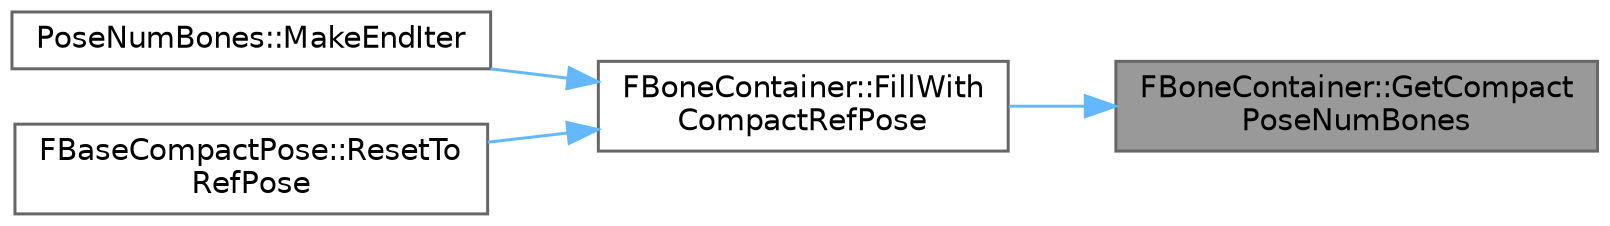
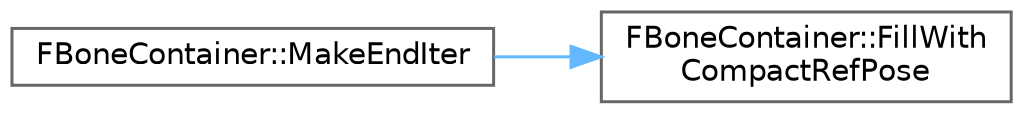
(251, 40) -> (253, 57)
(1357, 106) -> none
(251, 169) -> none
